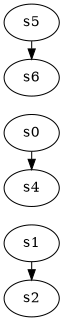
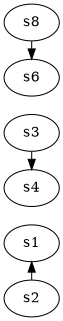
(32, 22) -> (32, 22)
(32, 133) -> (32, 133)
(32, 266) -> (32, 276)
